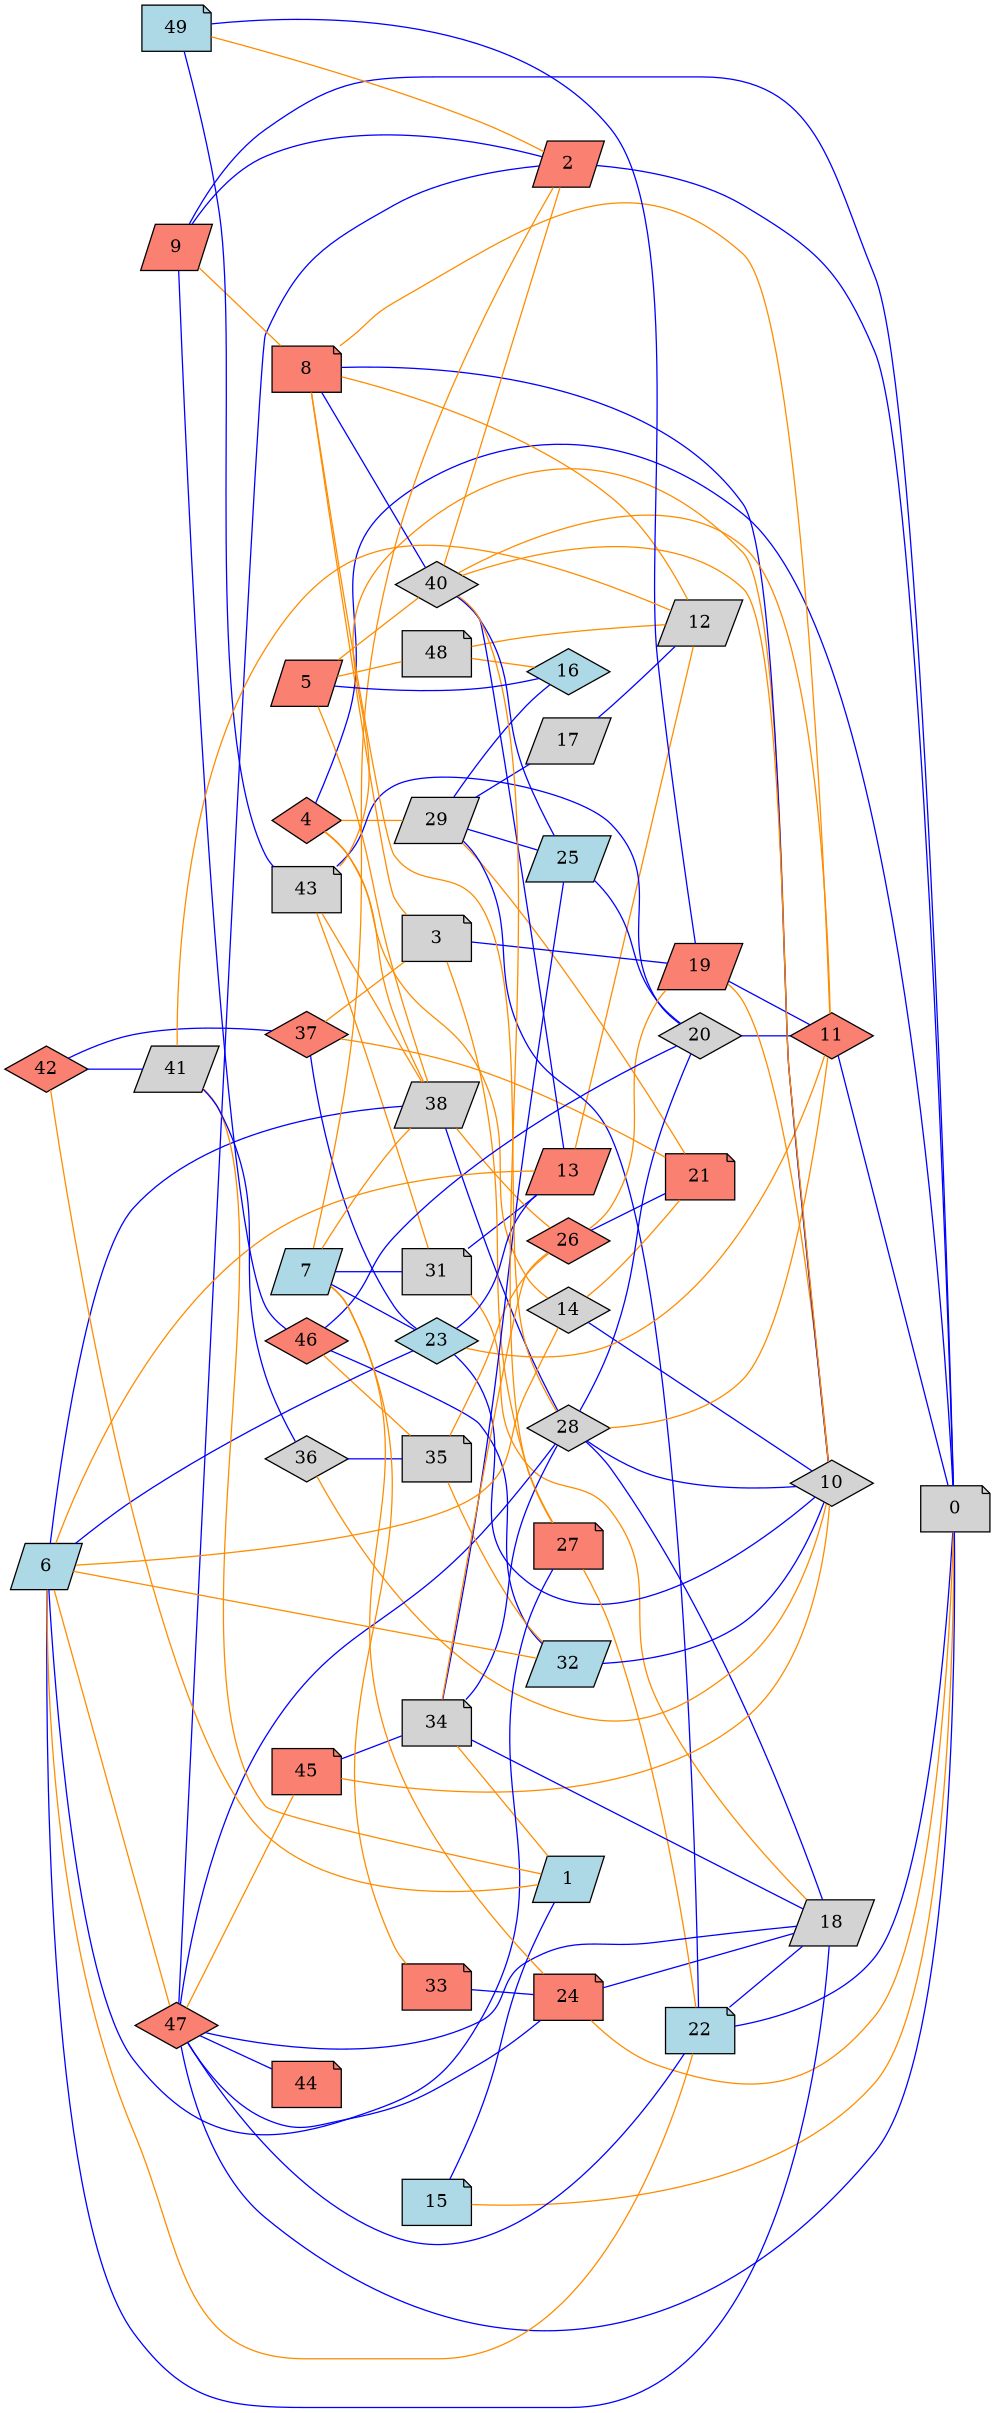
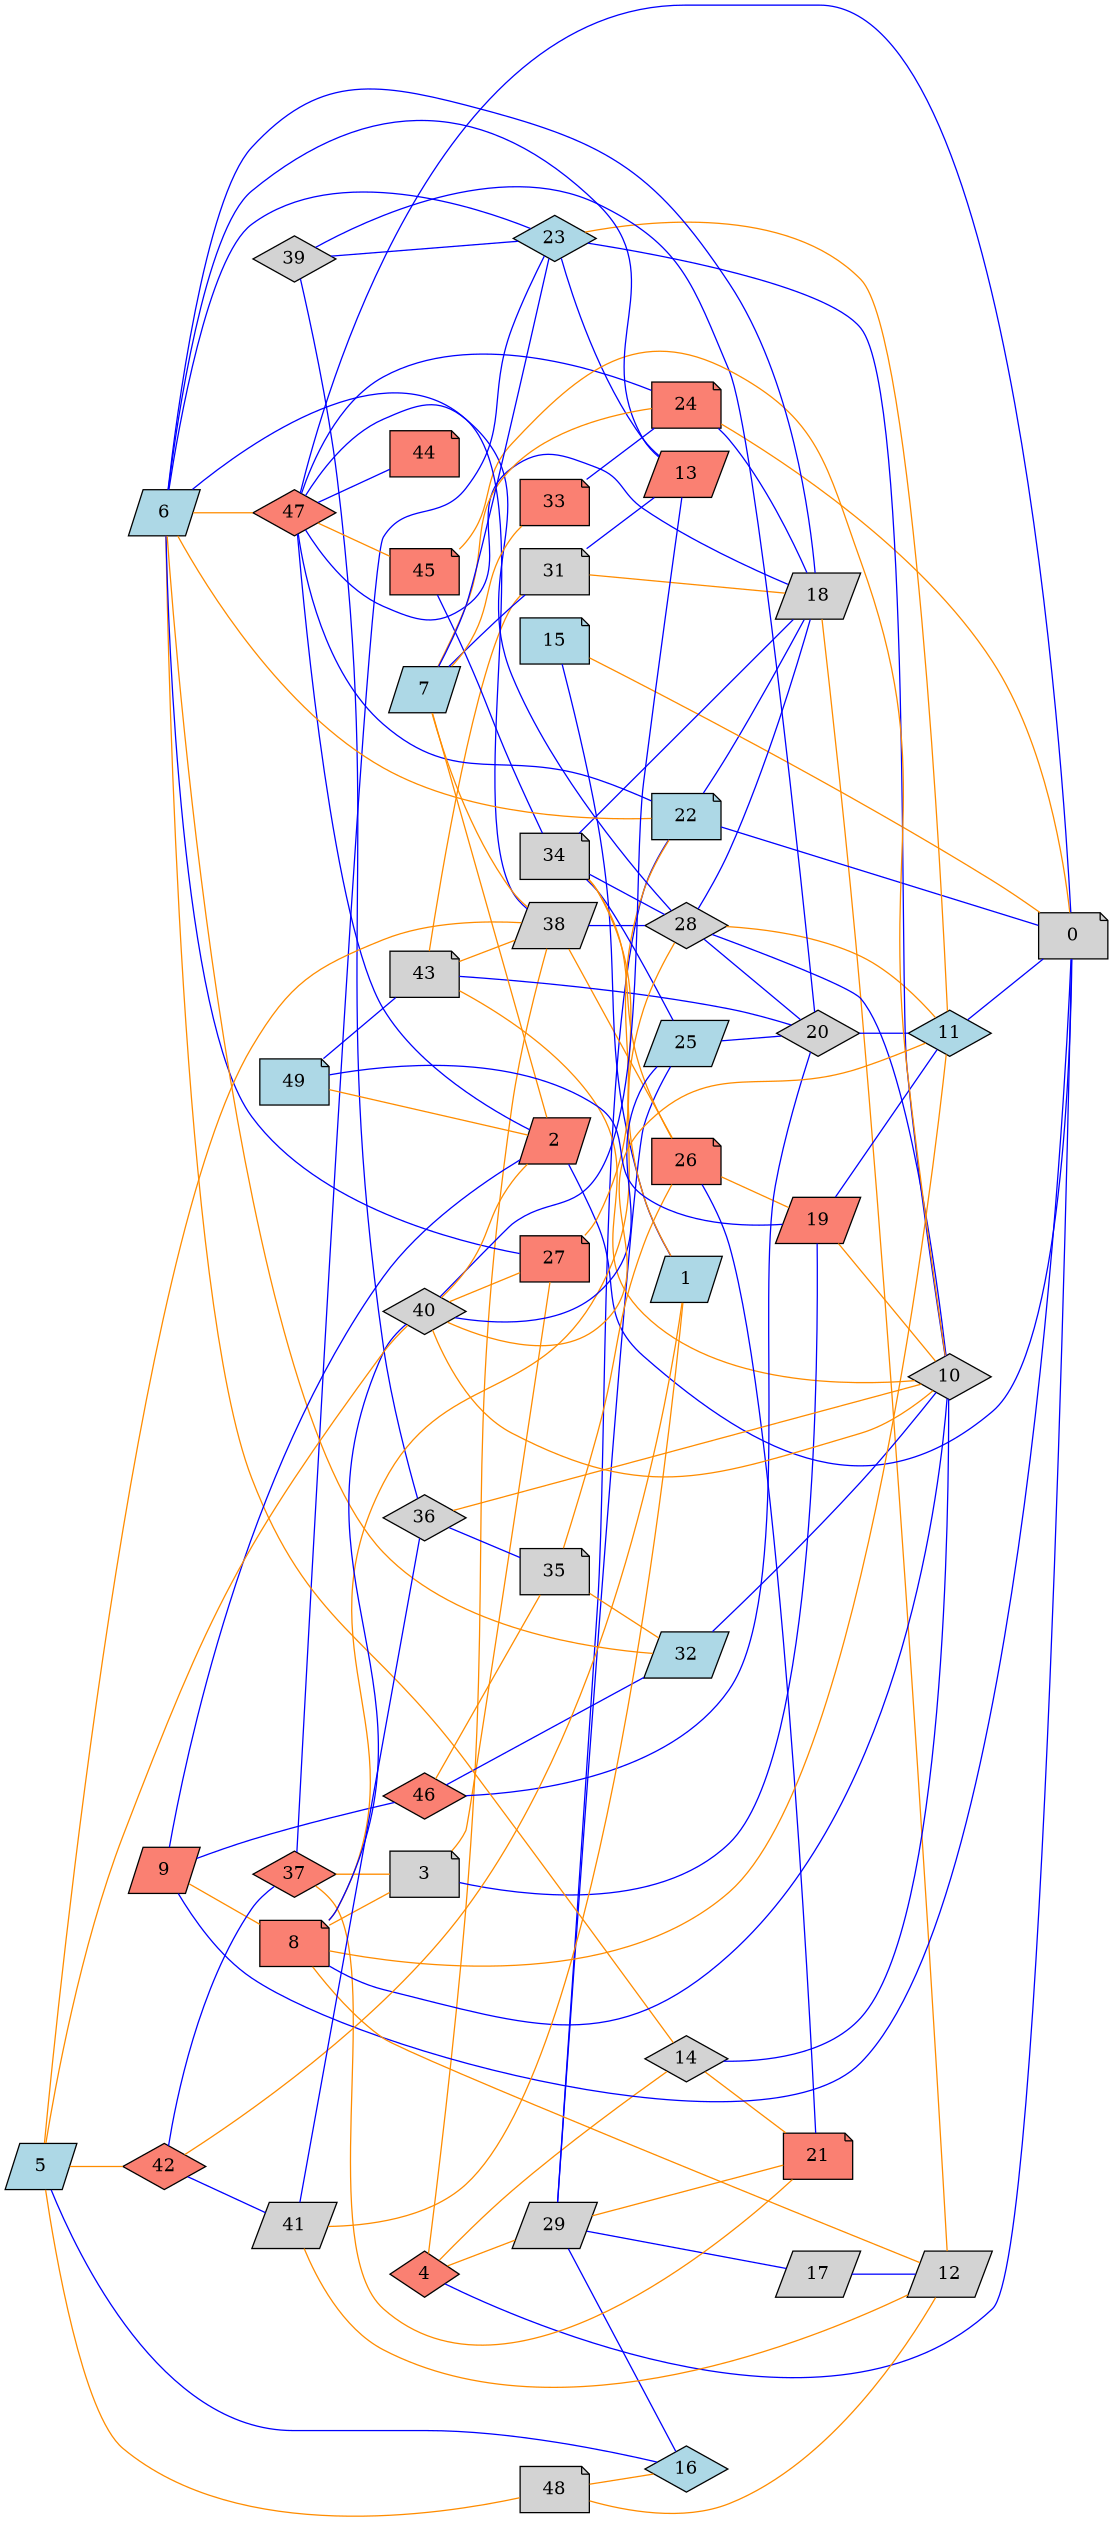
none -> (294, 259)
(307, 683) -> (41, 2166)
(631, 910) -> (898, 1475)
(832, 1036) -> (950, 1033)
(568, 1241) -> (686, 1161)
(228, 1267) -> (407, 122)
none -> (96, 2166)
